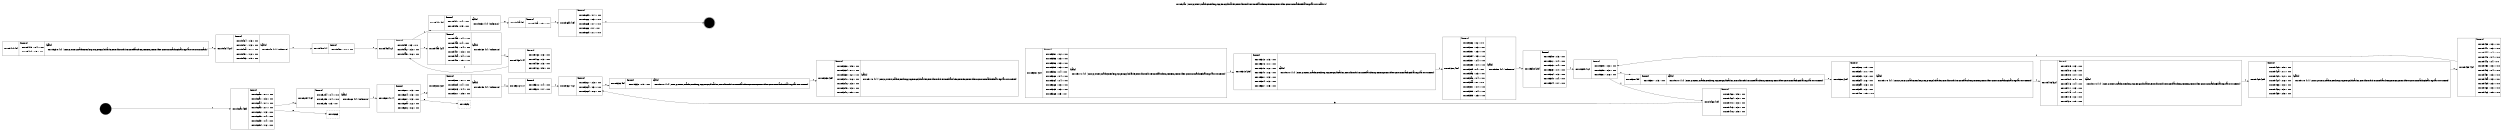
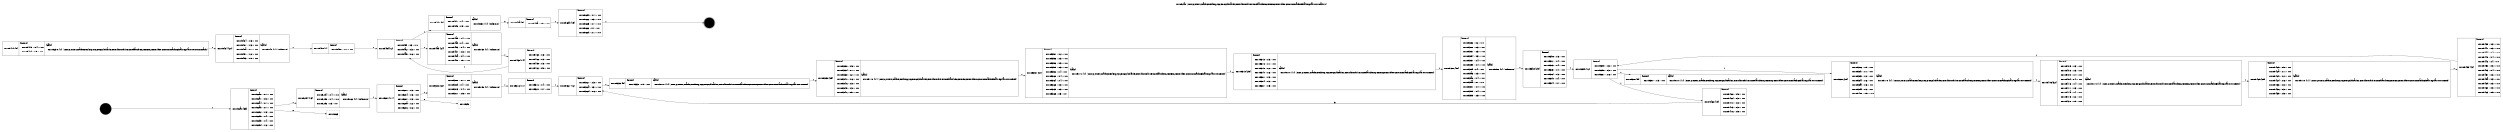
none -> (1021, 76)
(1827, 80) -> (1724, 71)
